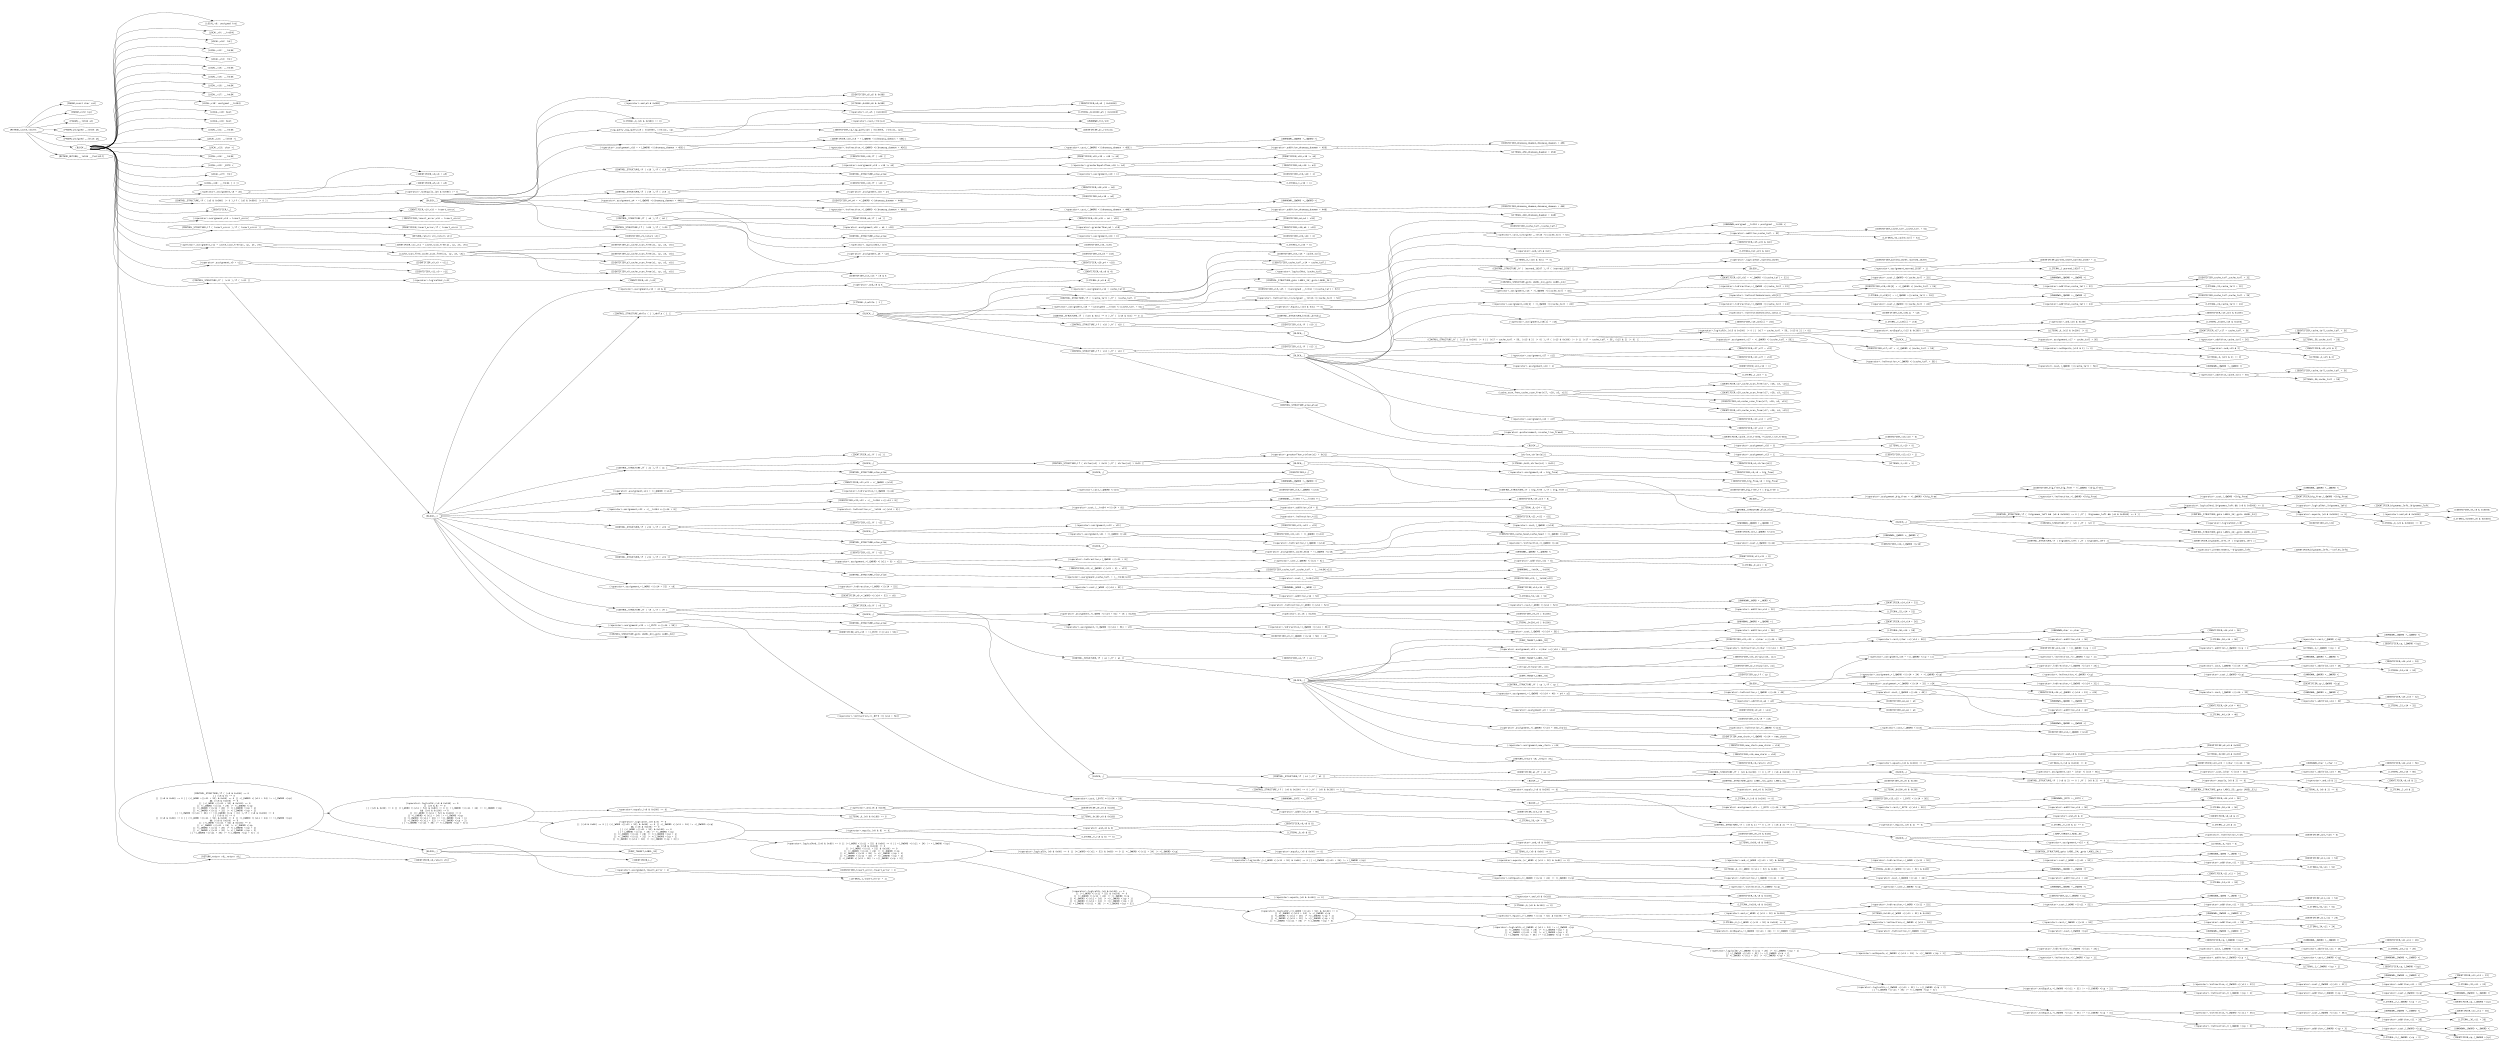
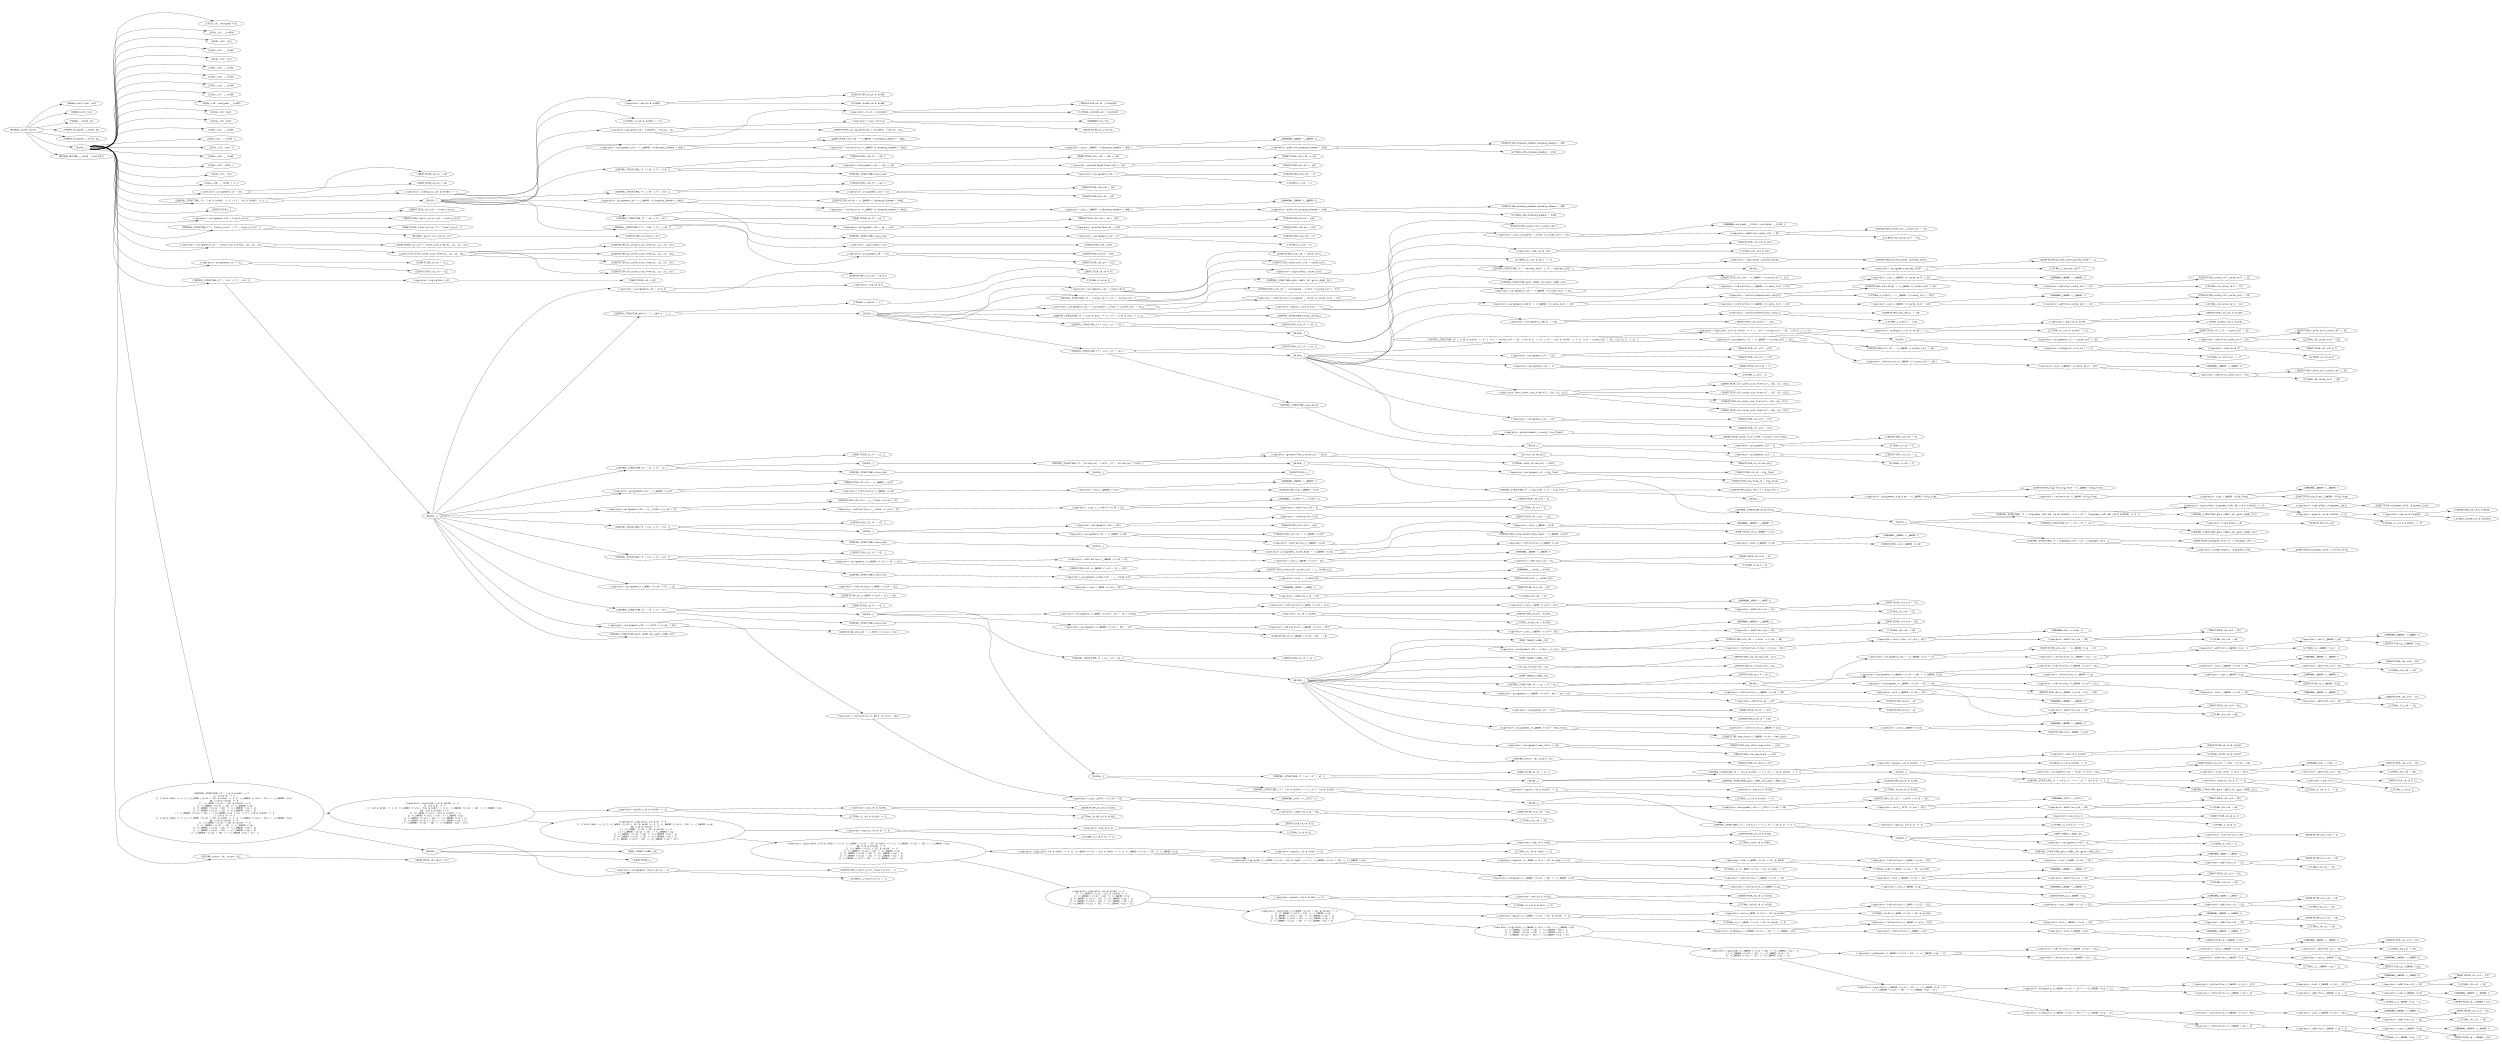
(984, 283) -> (986, 289)
none -> (1199, 521)
